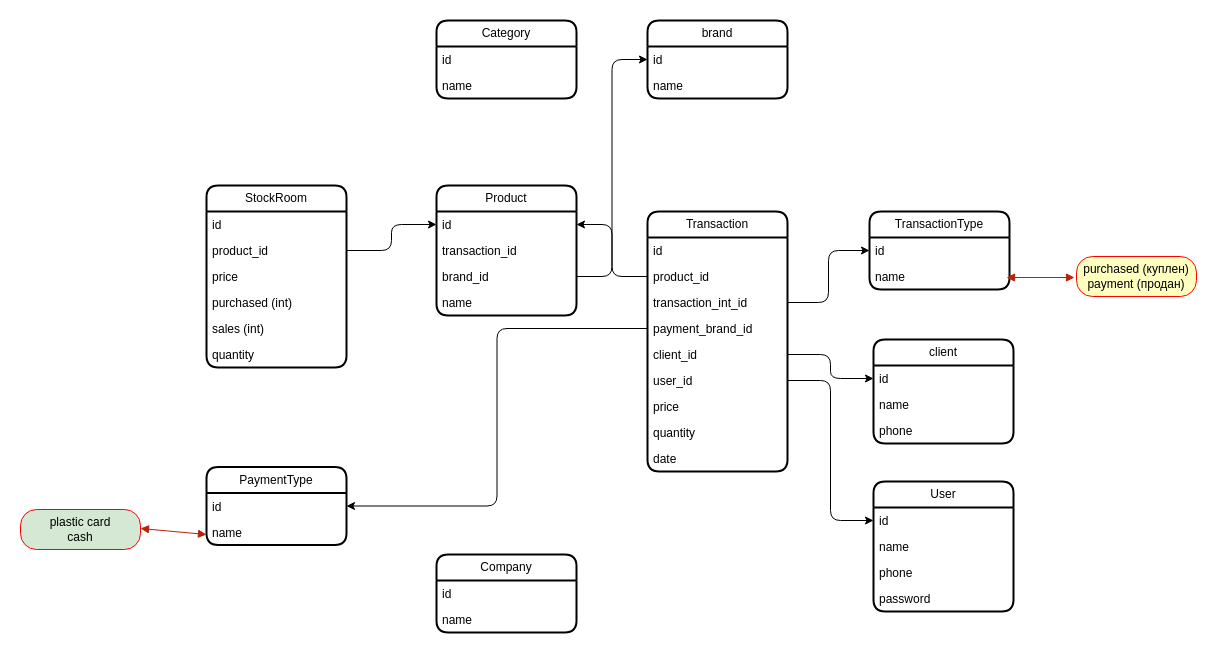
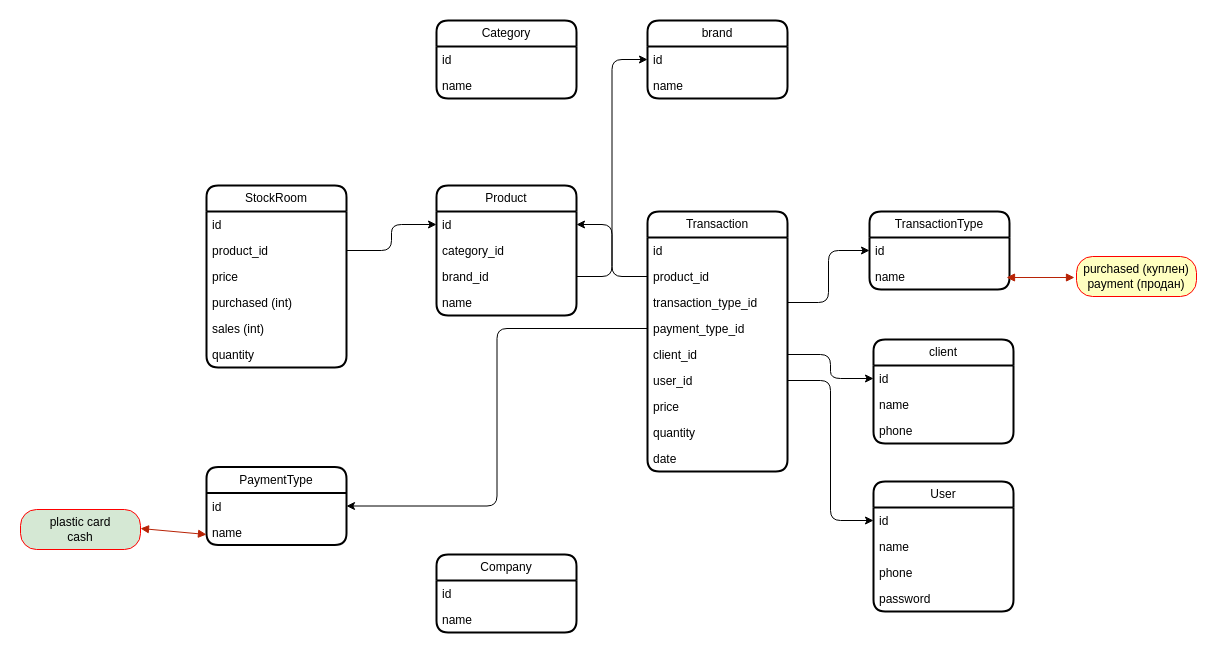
(486, 252) -> (478, 252)
(709, 304) -> (714, 304)
(706, 330) -> (702, 330)
